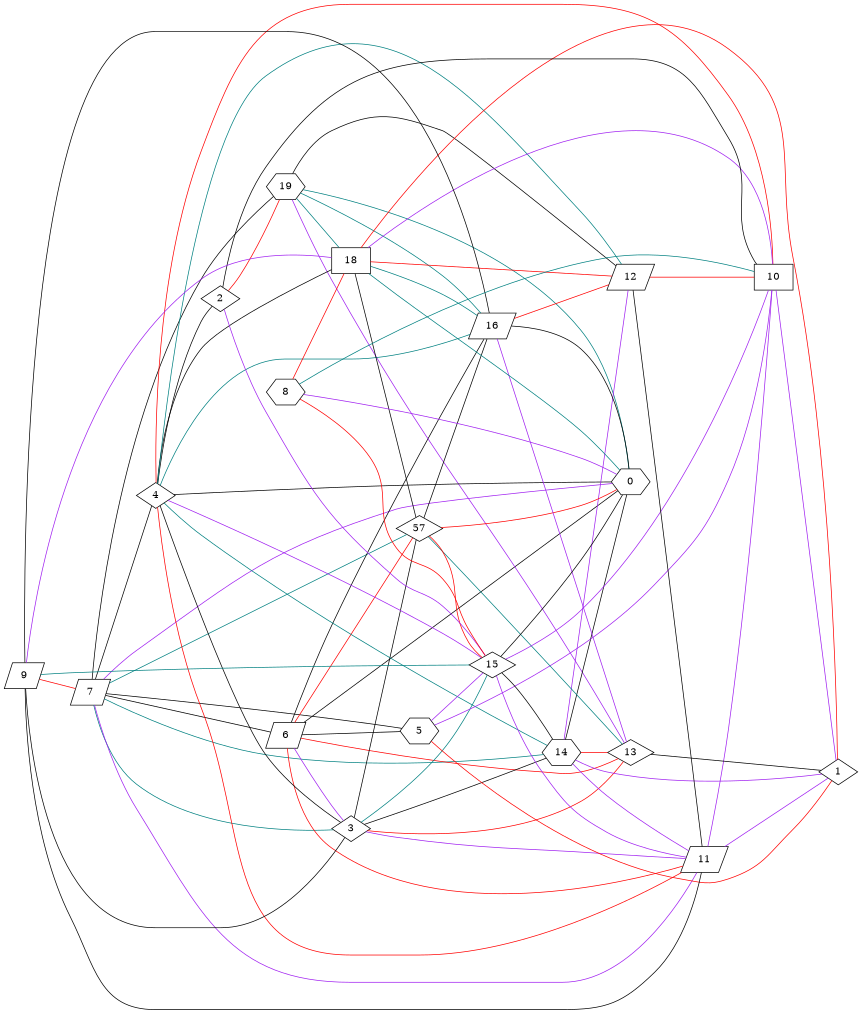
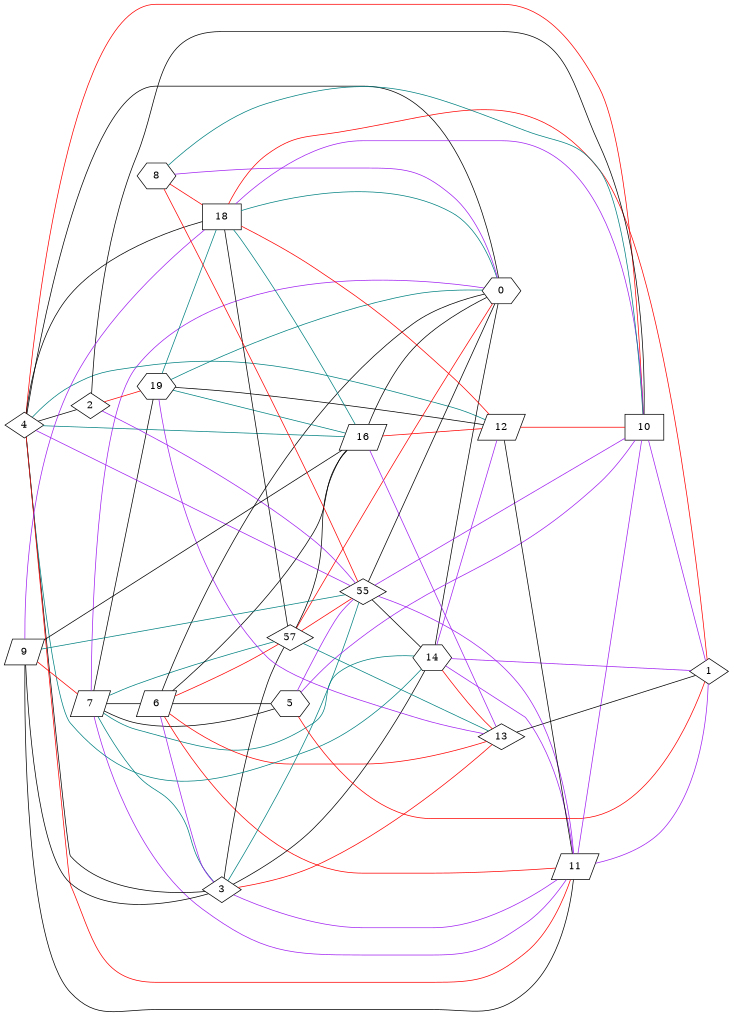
(124, 592) -> none
(492, 665) -> (363, 592)
